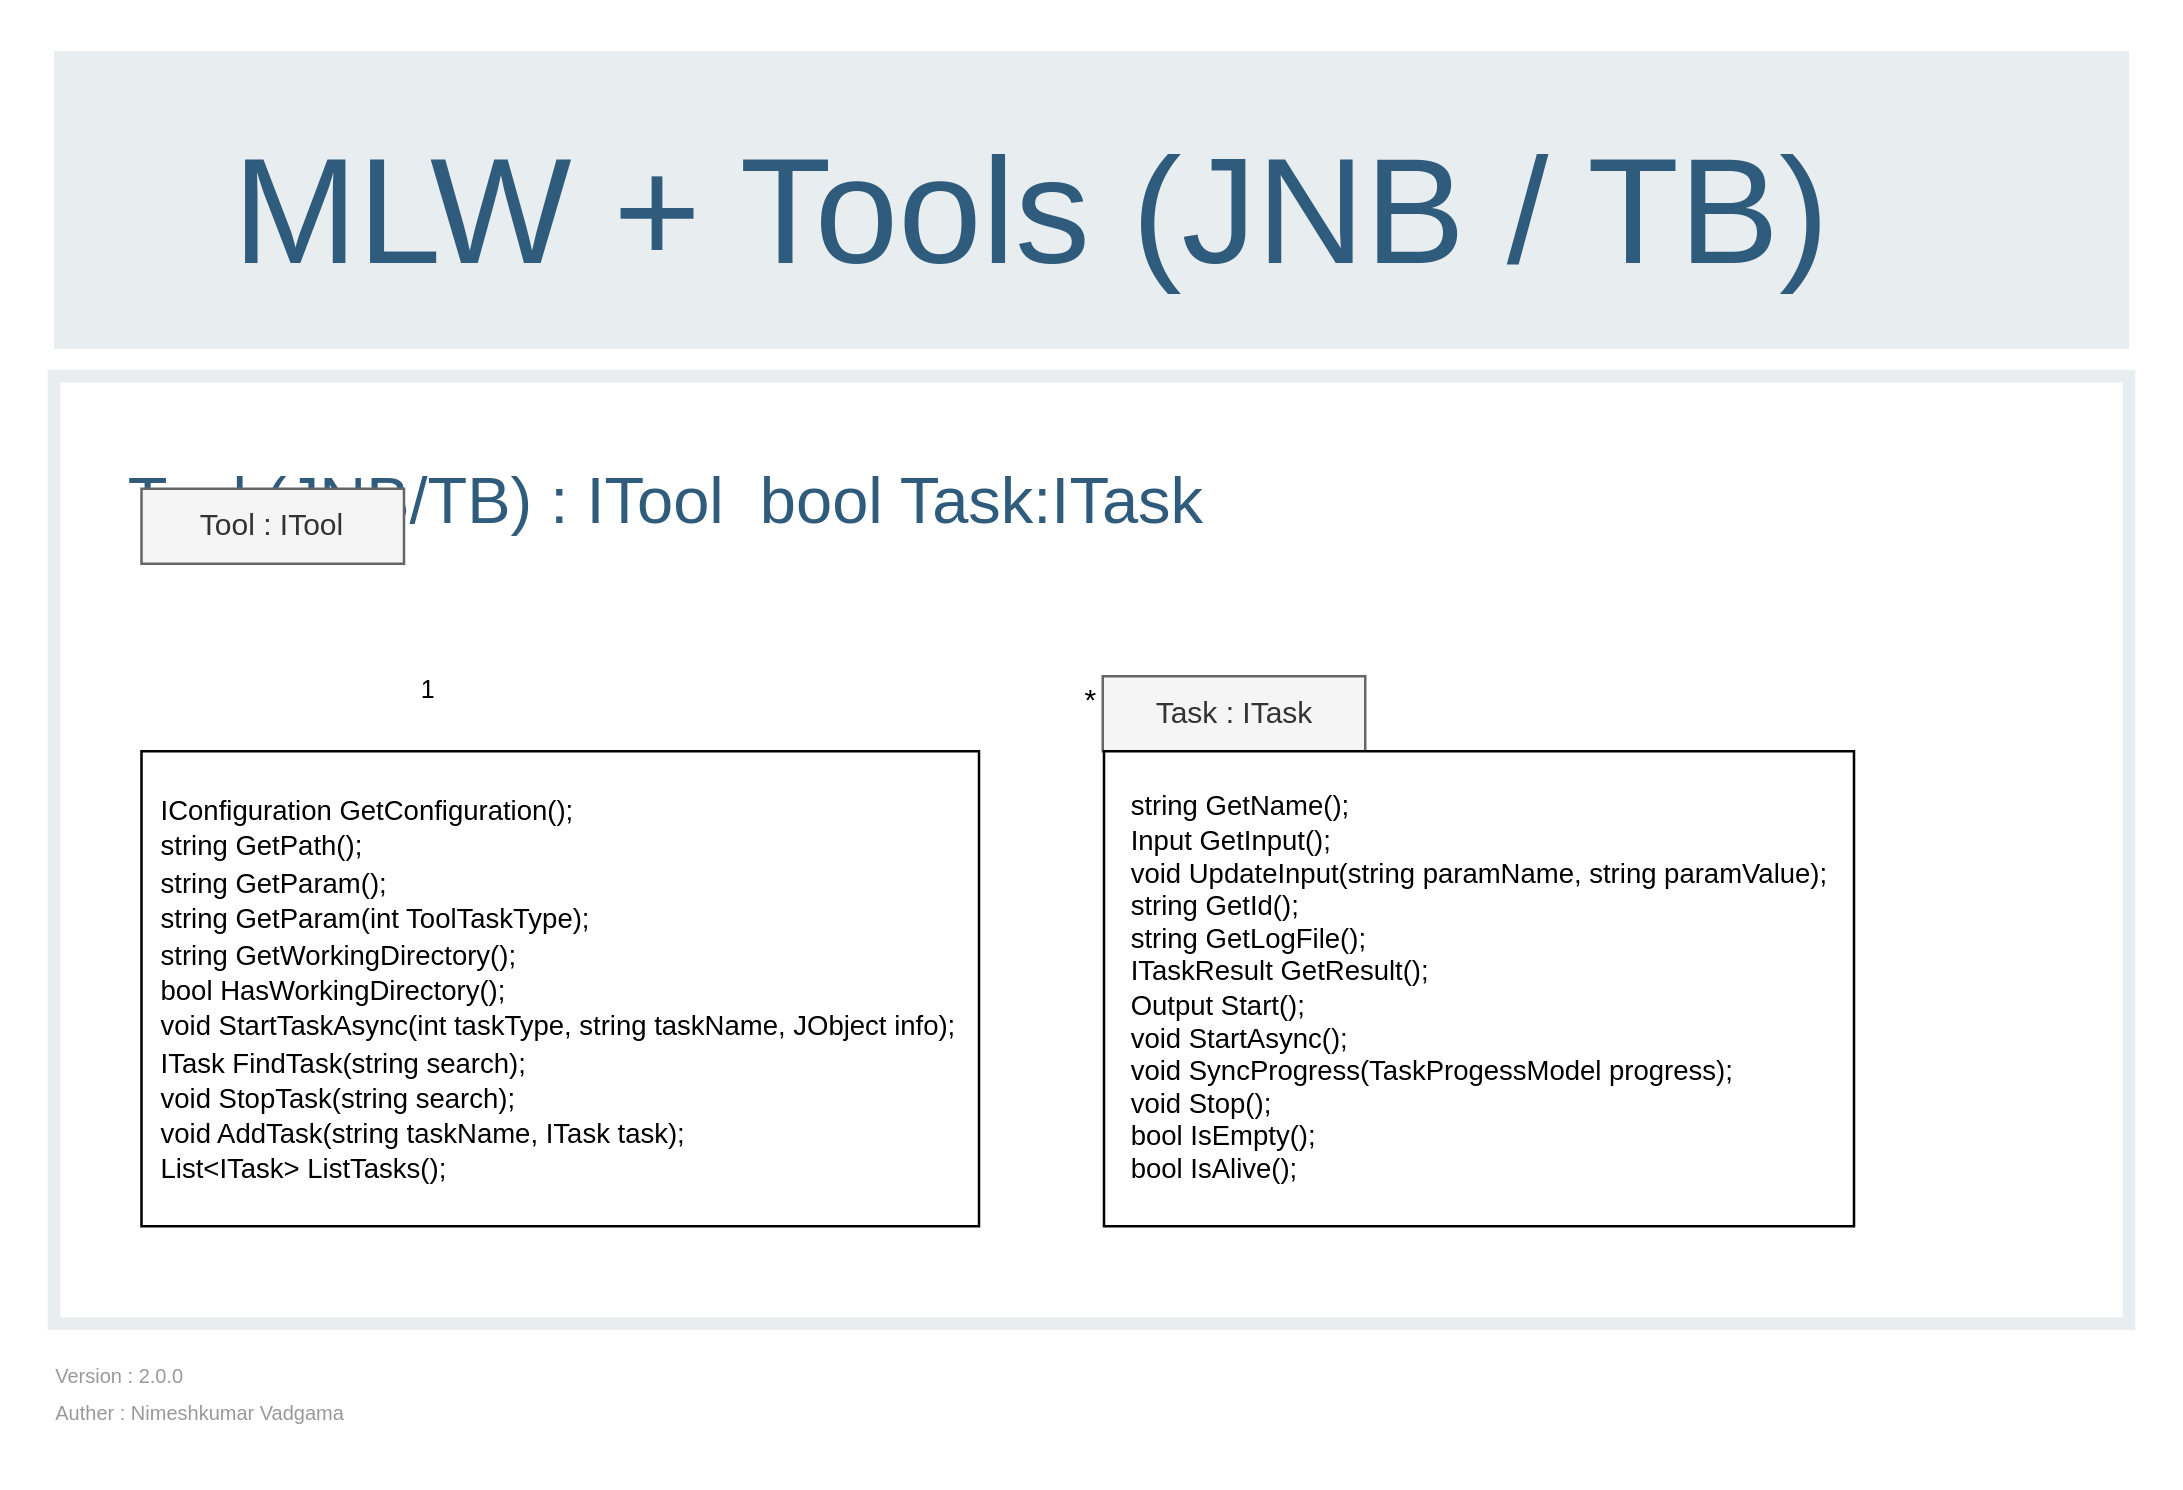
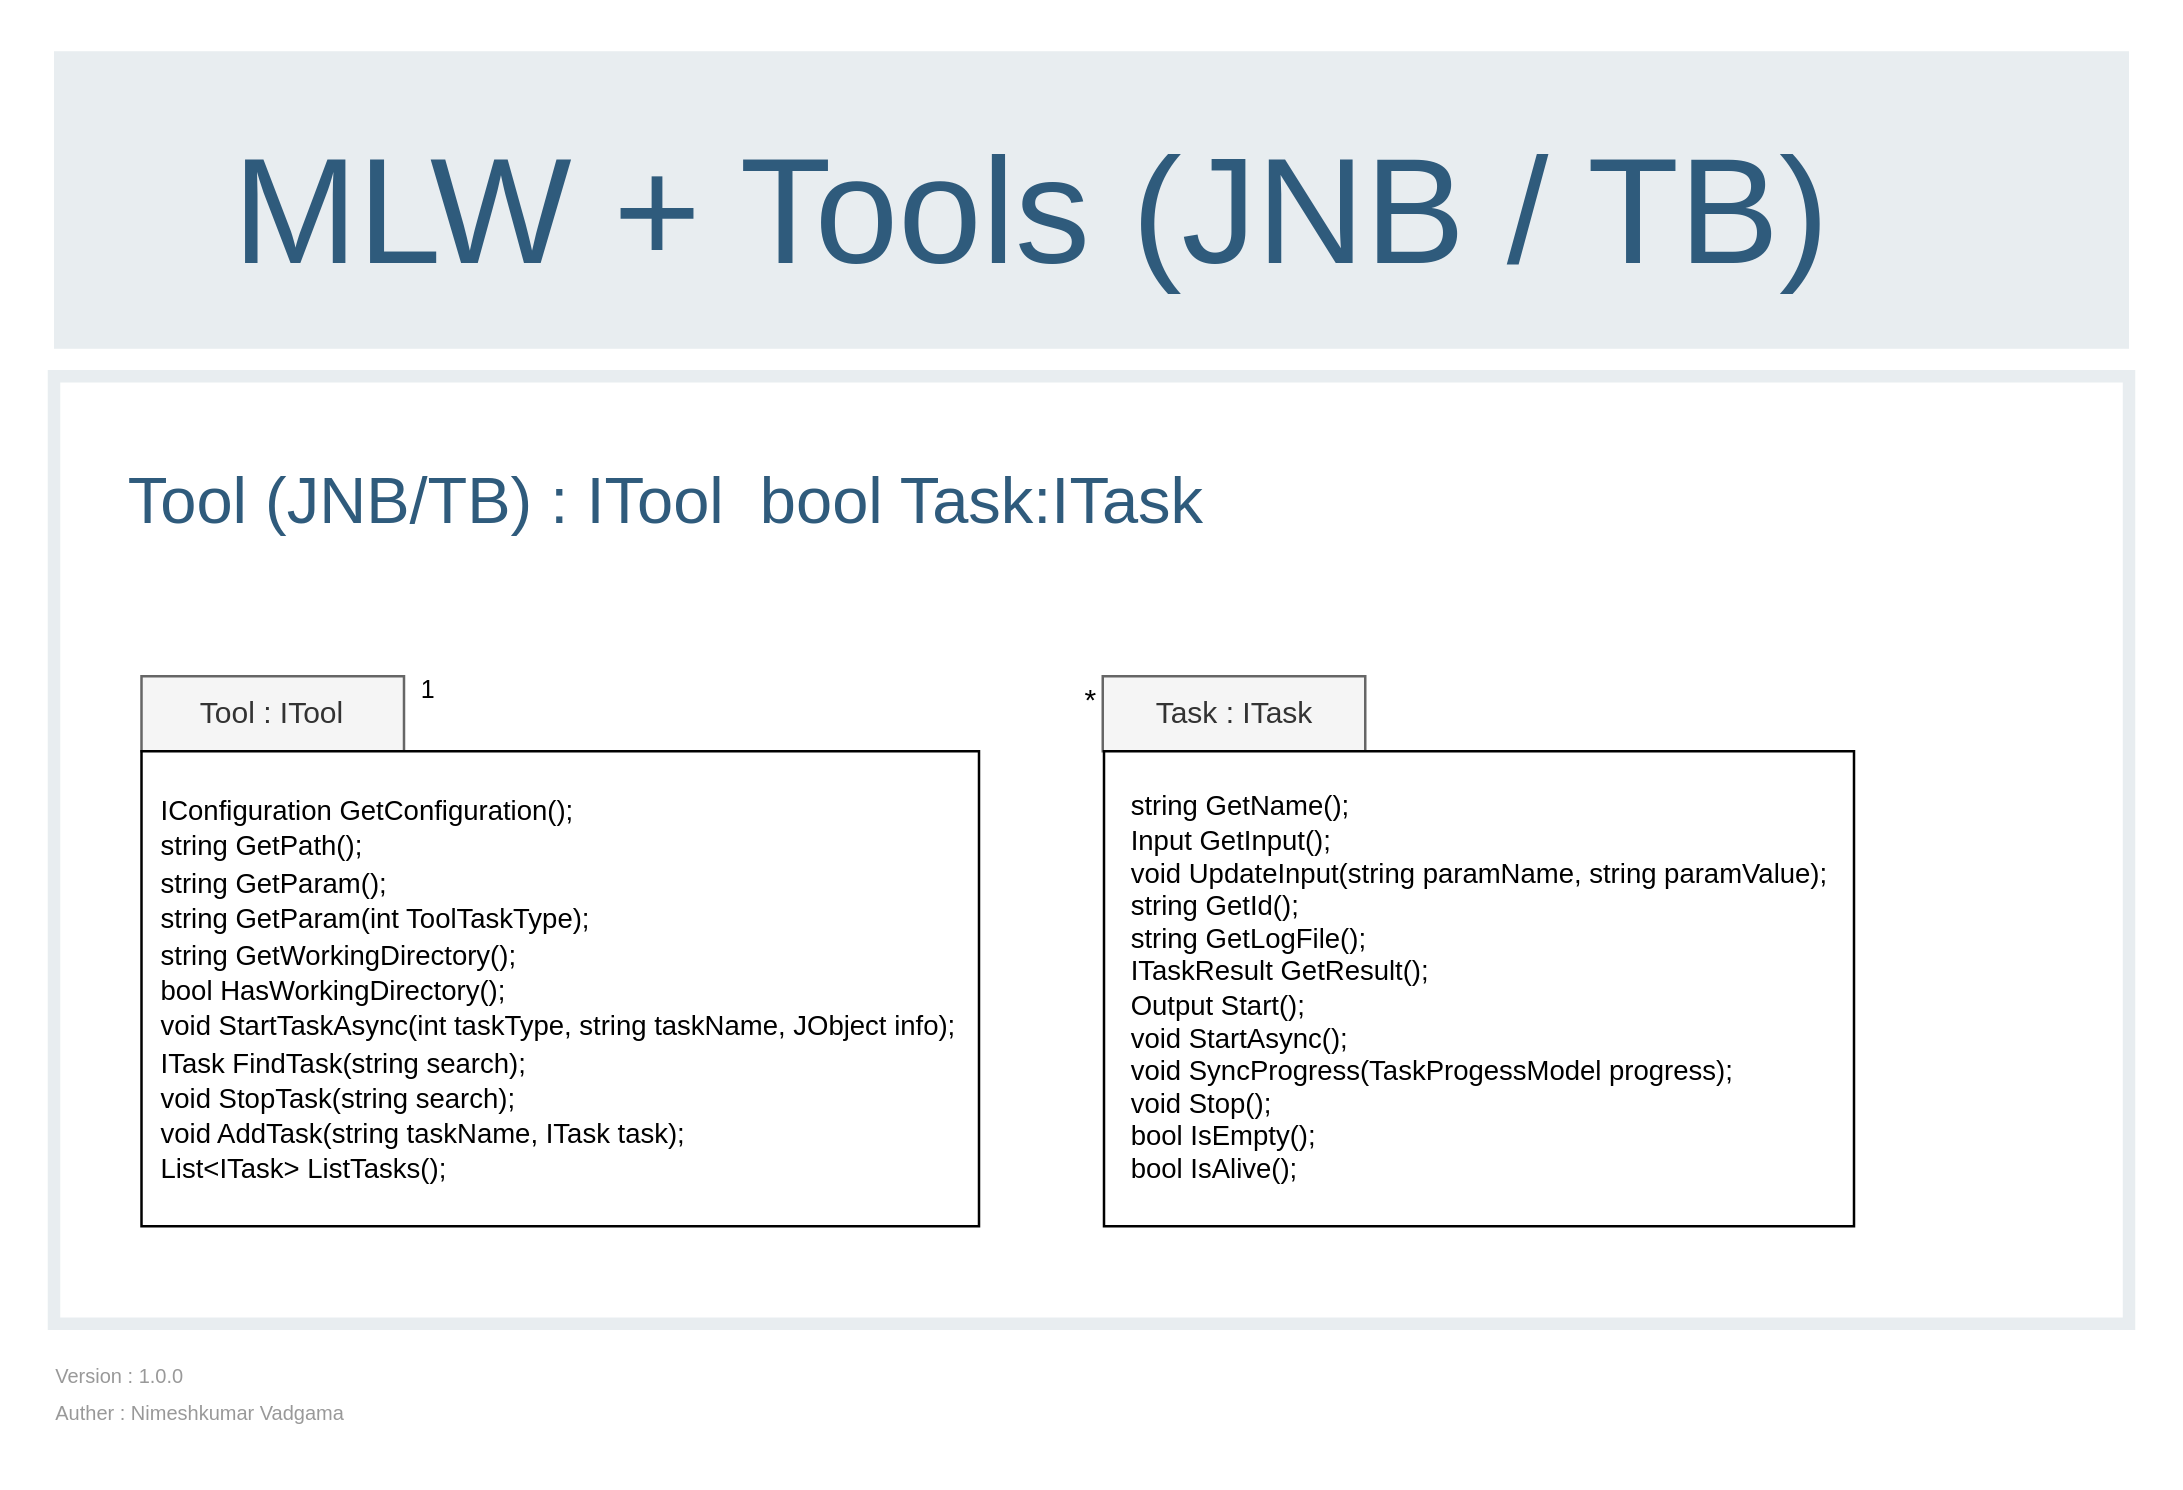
(273, 526) -> (273, 714)
(154, 1374) -> (154, 1374)
